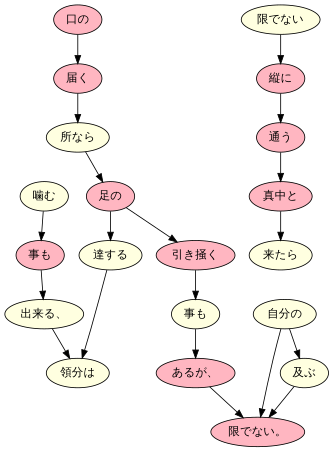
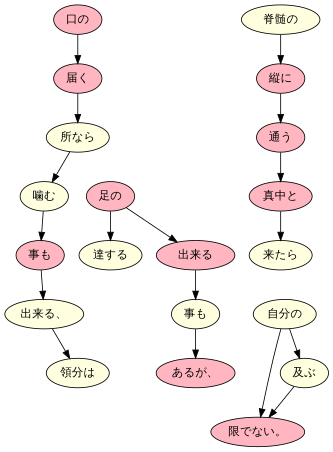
(281, 20) -> (281, 20)
(92, 163) -> (63, 163)
(196, 255) -> (196, 255)
(96, 310) -> none
(223, 399) -> none
